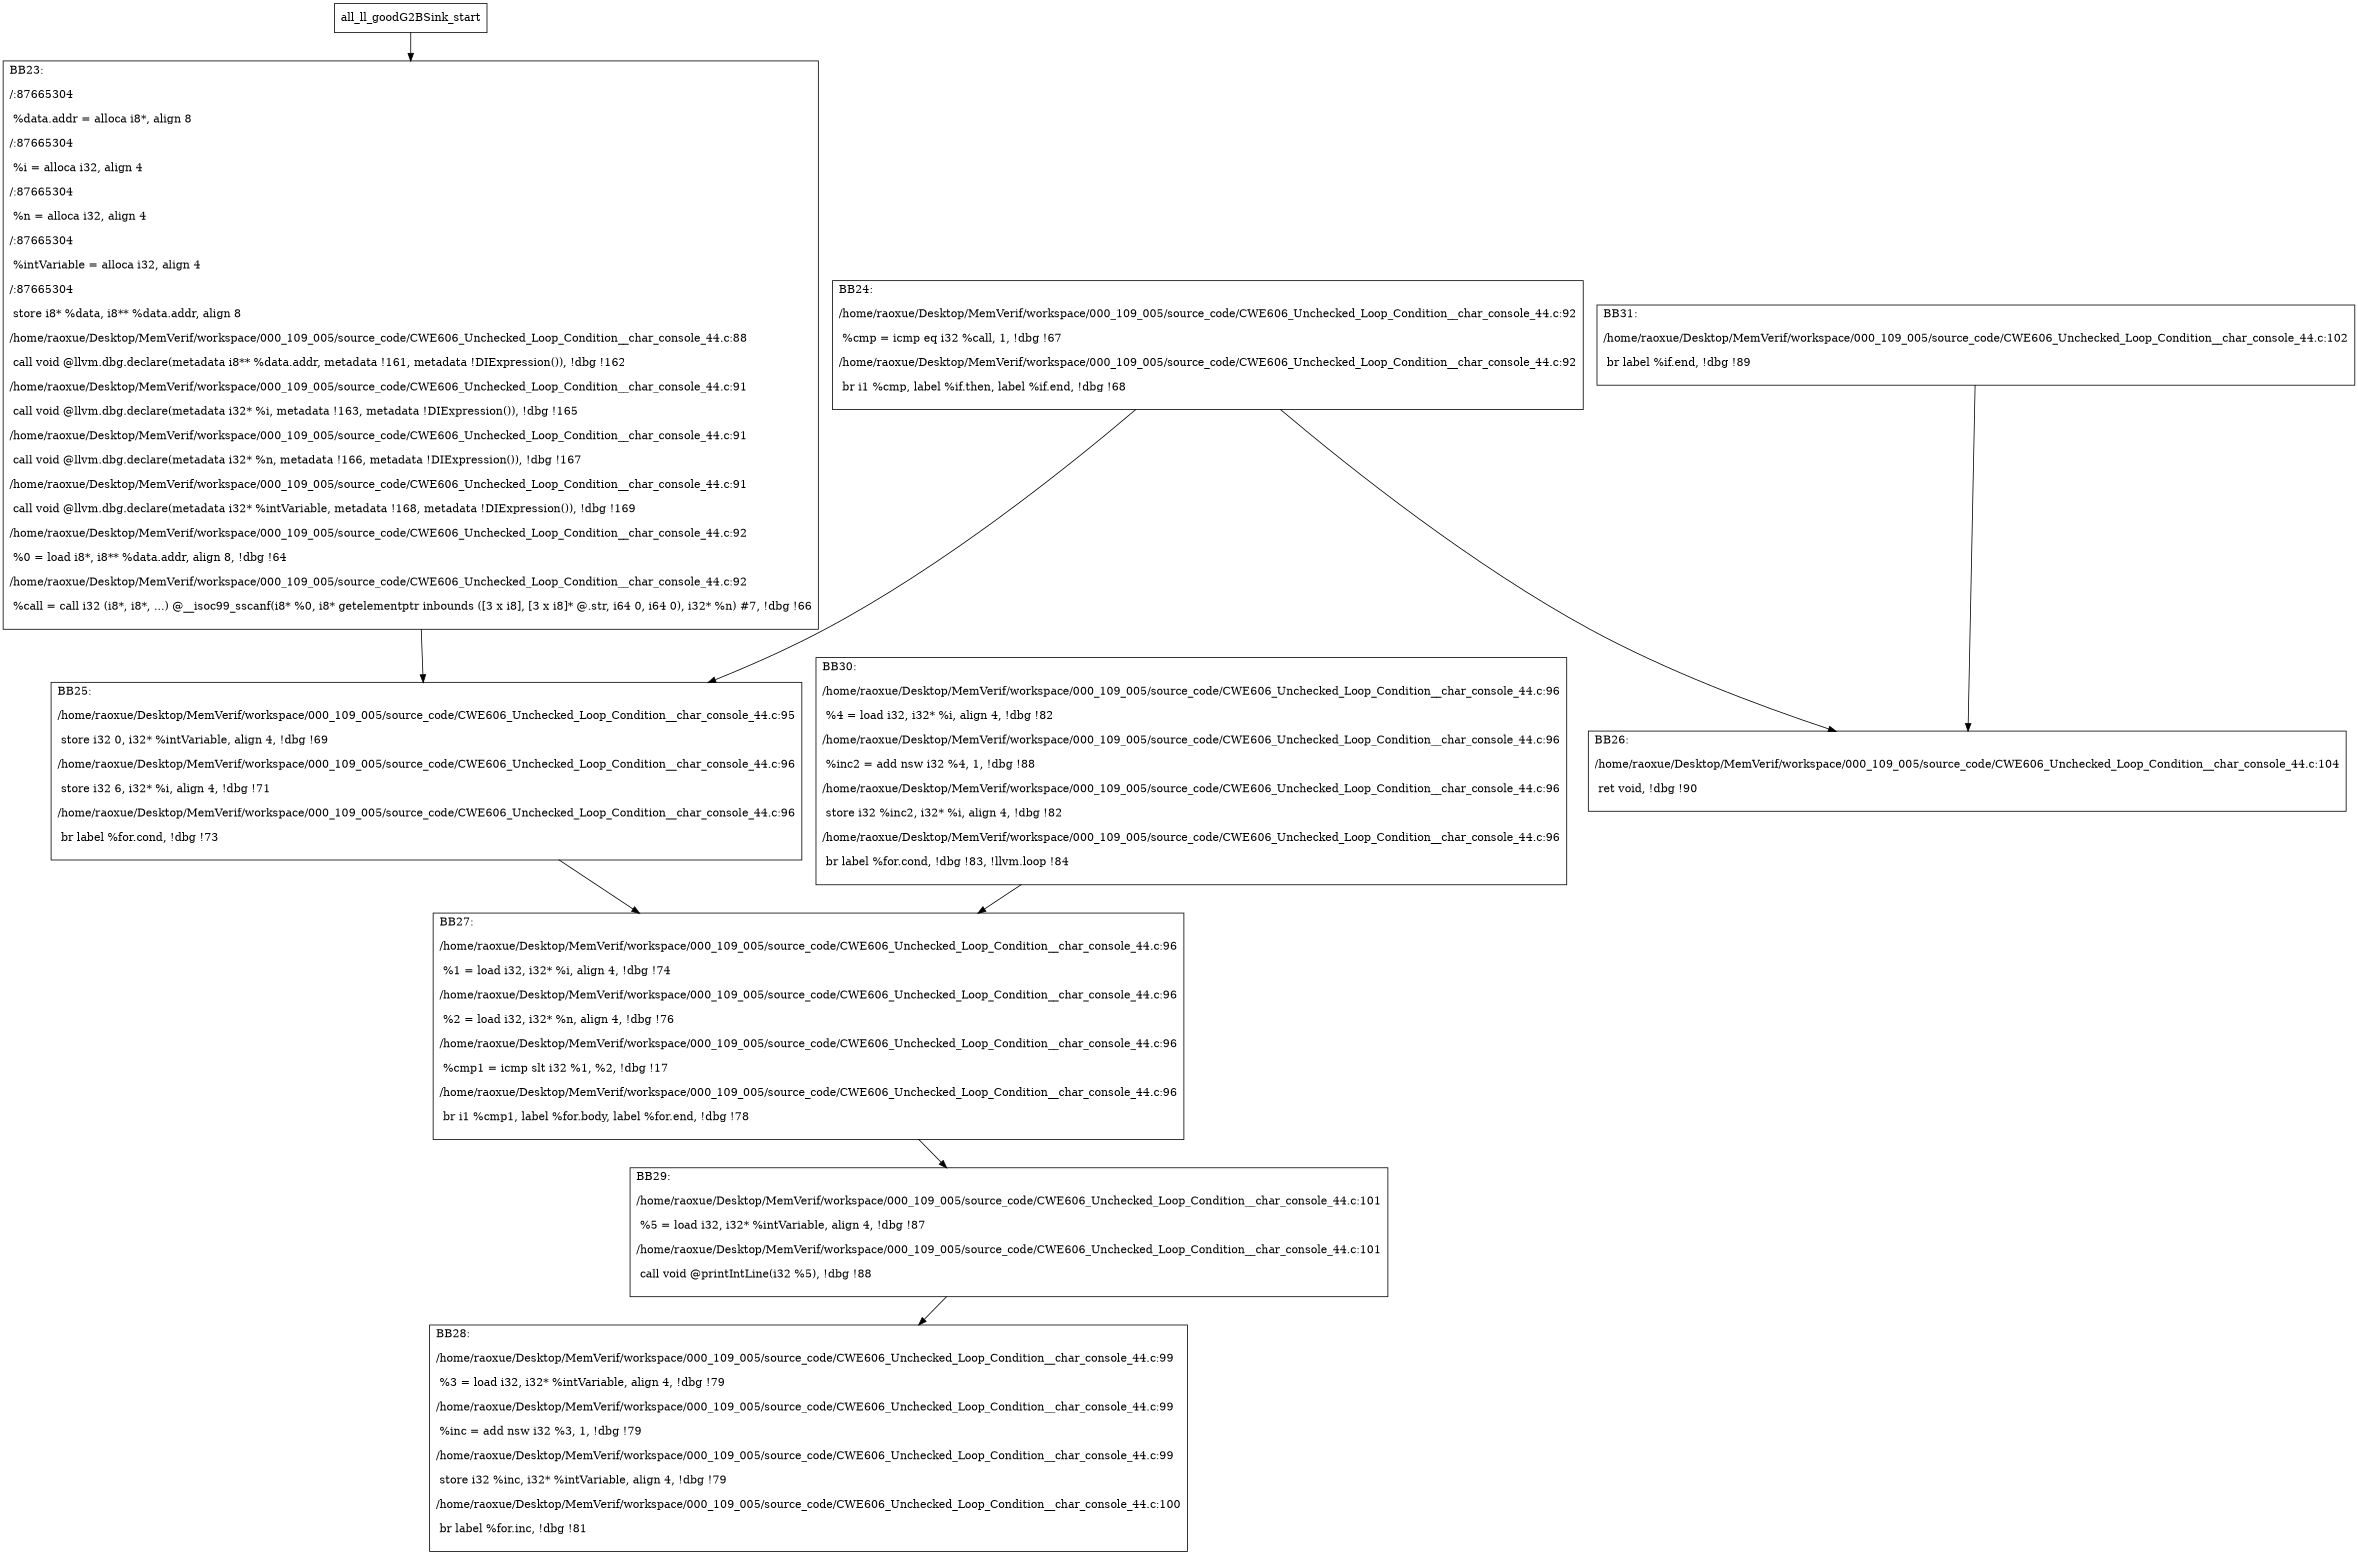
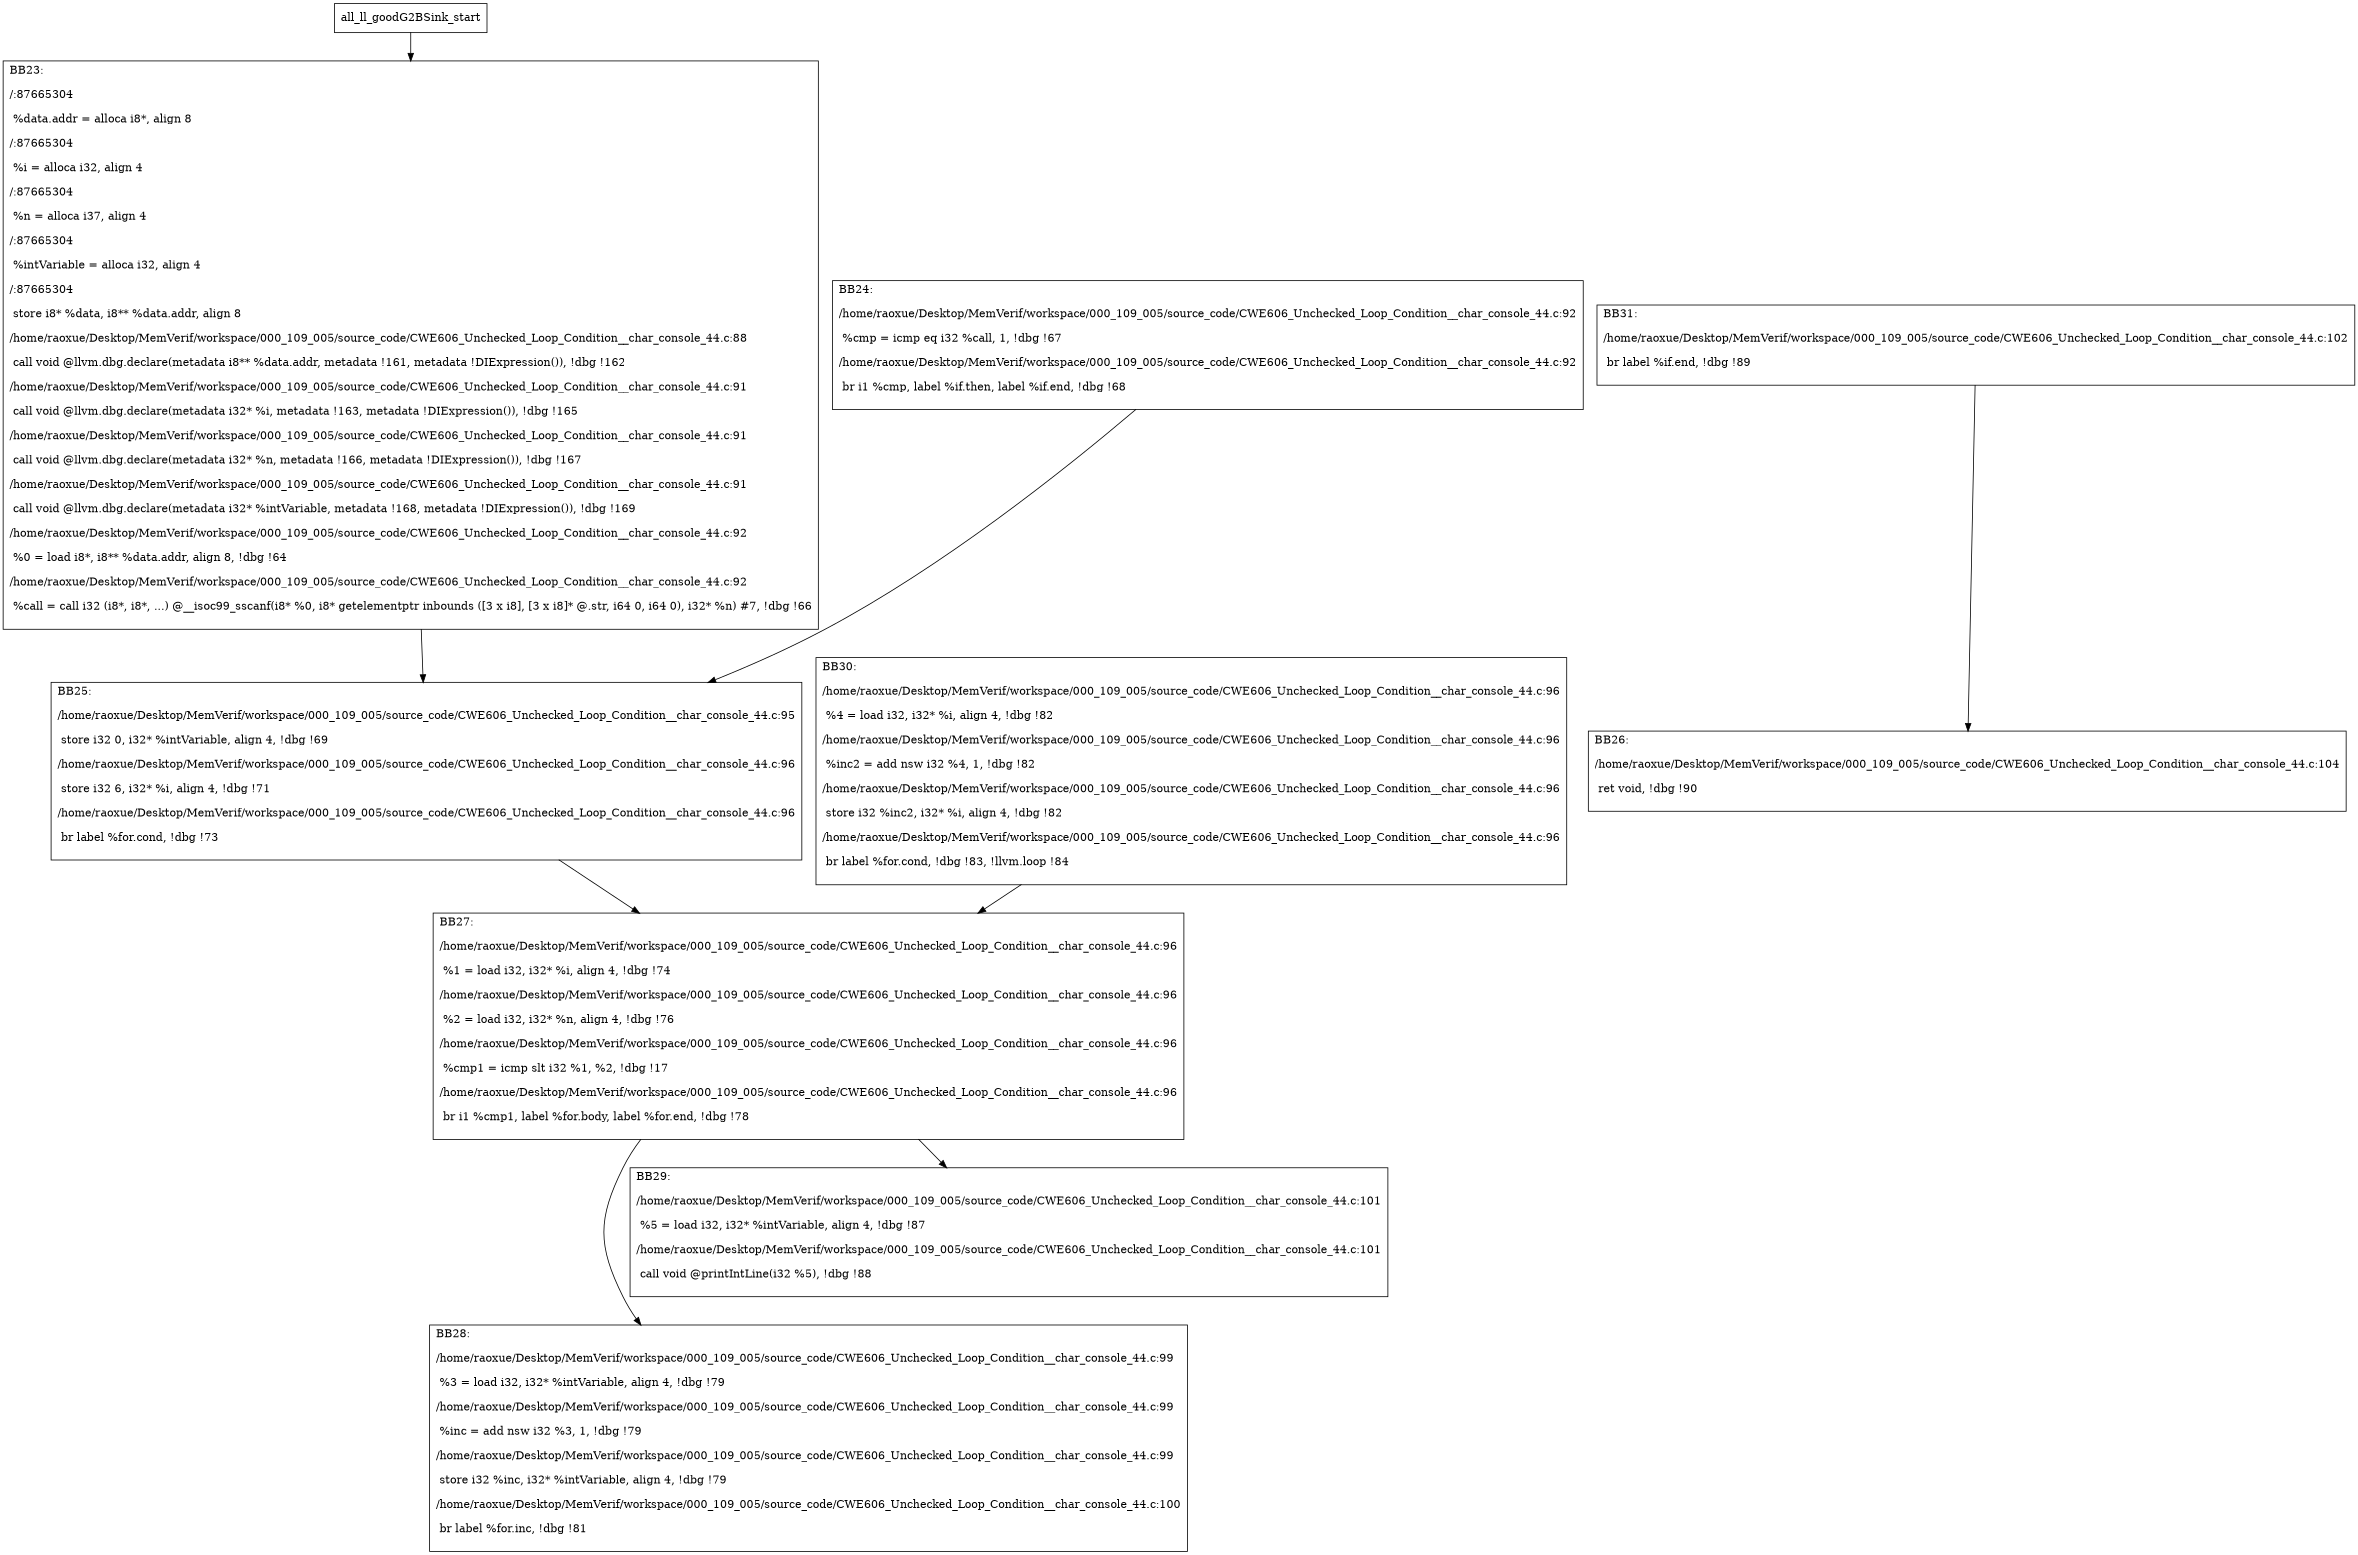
(78, 217) -> (78, 217)
(1537, 599) -> none
(929, 764) -> (929, 764)
(935, 1308) -> (604, 1228)
